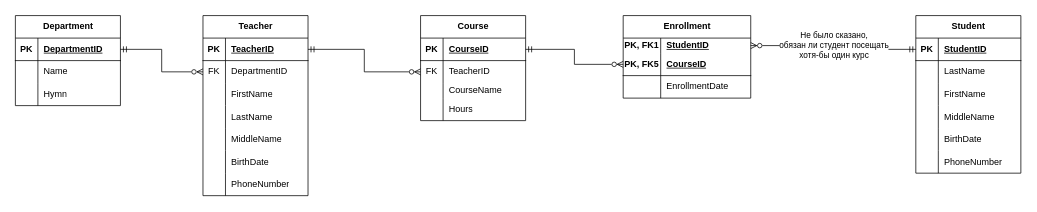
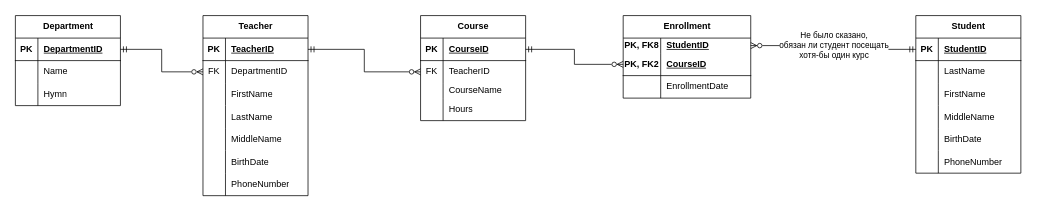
(642, 45) -> (642, 45)
(642, 64) -> (642, 64)
